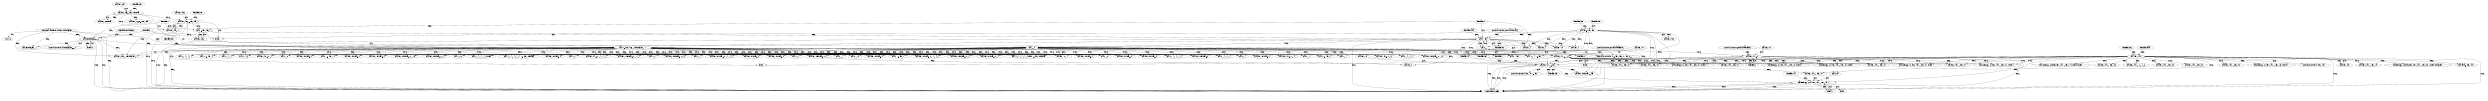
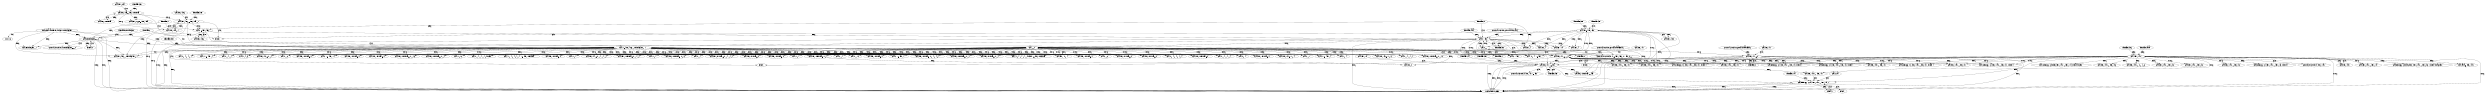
none -> (1296, 49)
